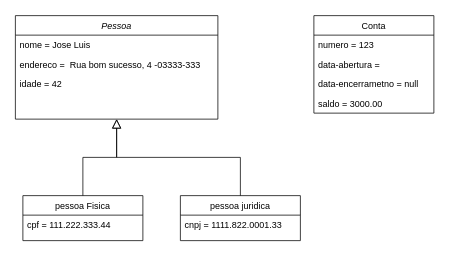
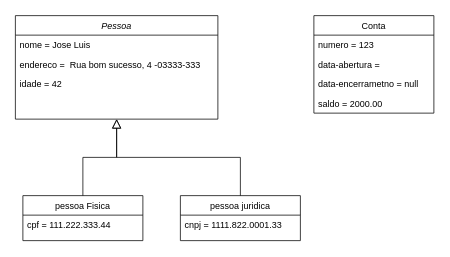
(351, 104) -> (351, 104)
